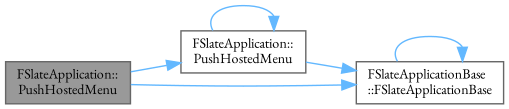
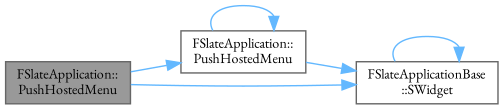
(430, 83) -> (427, 83)
